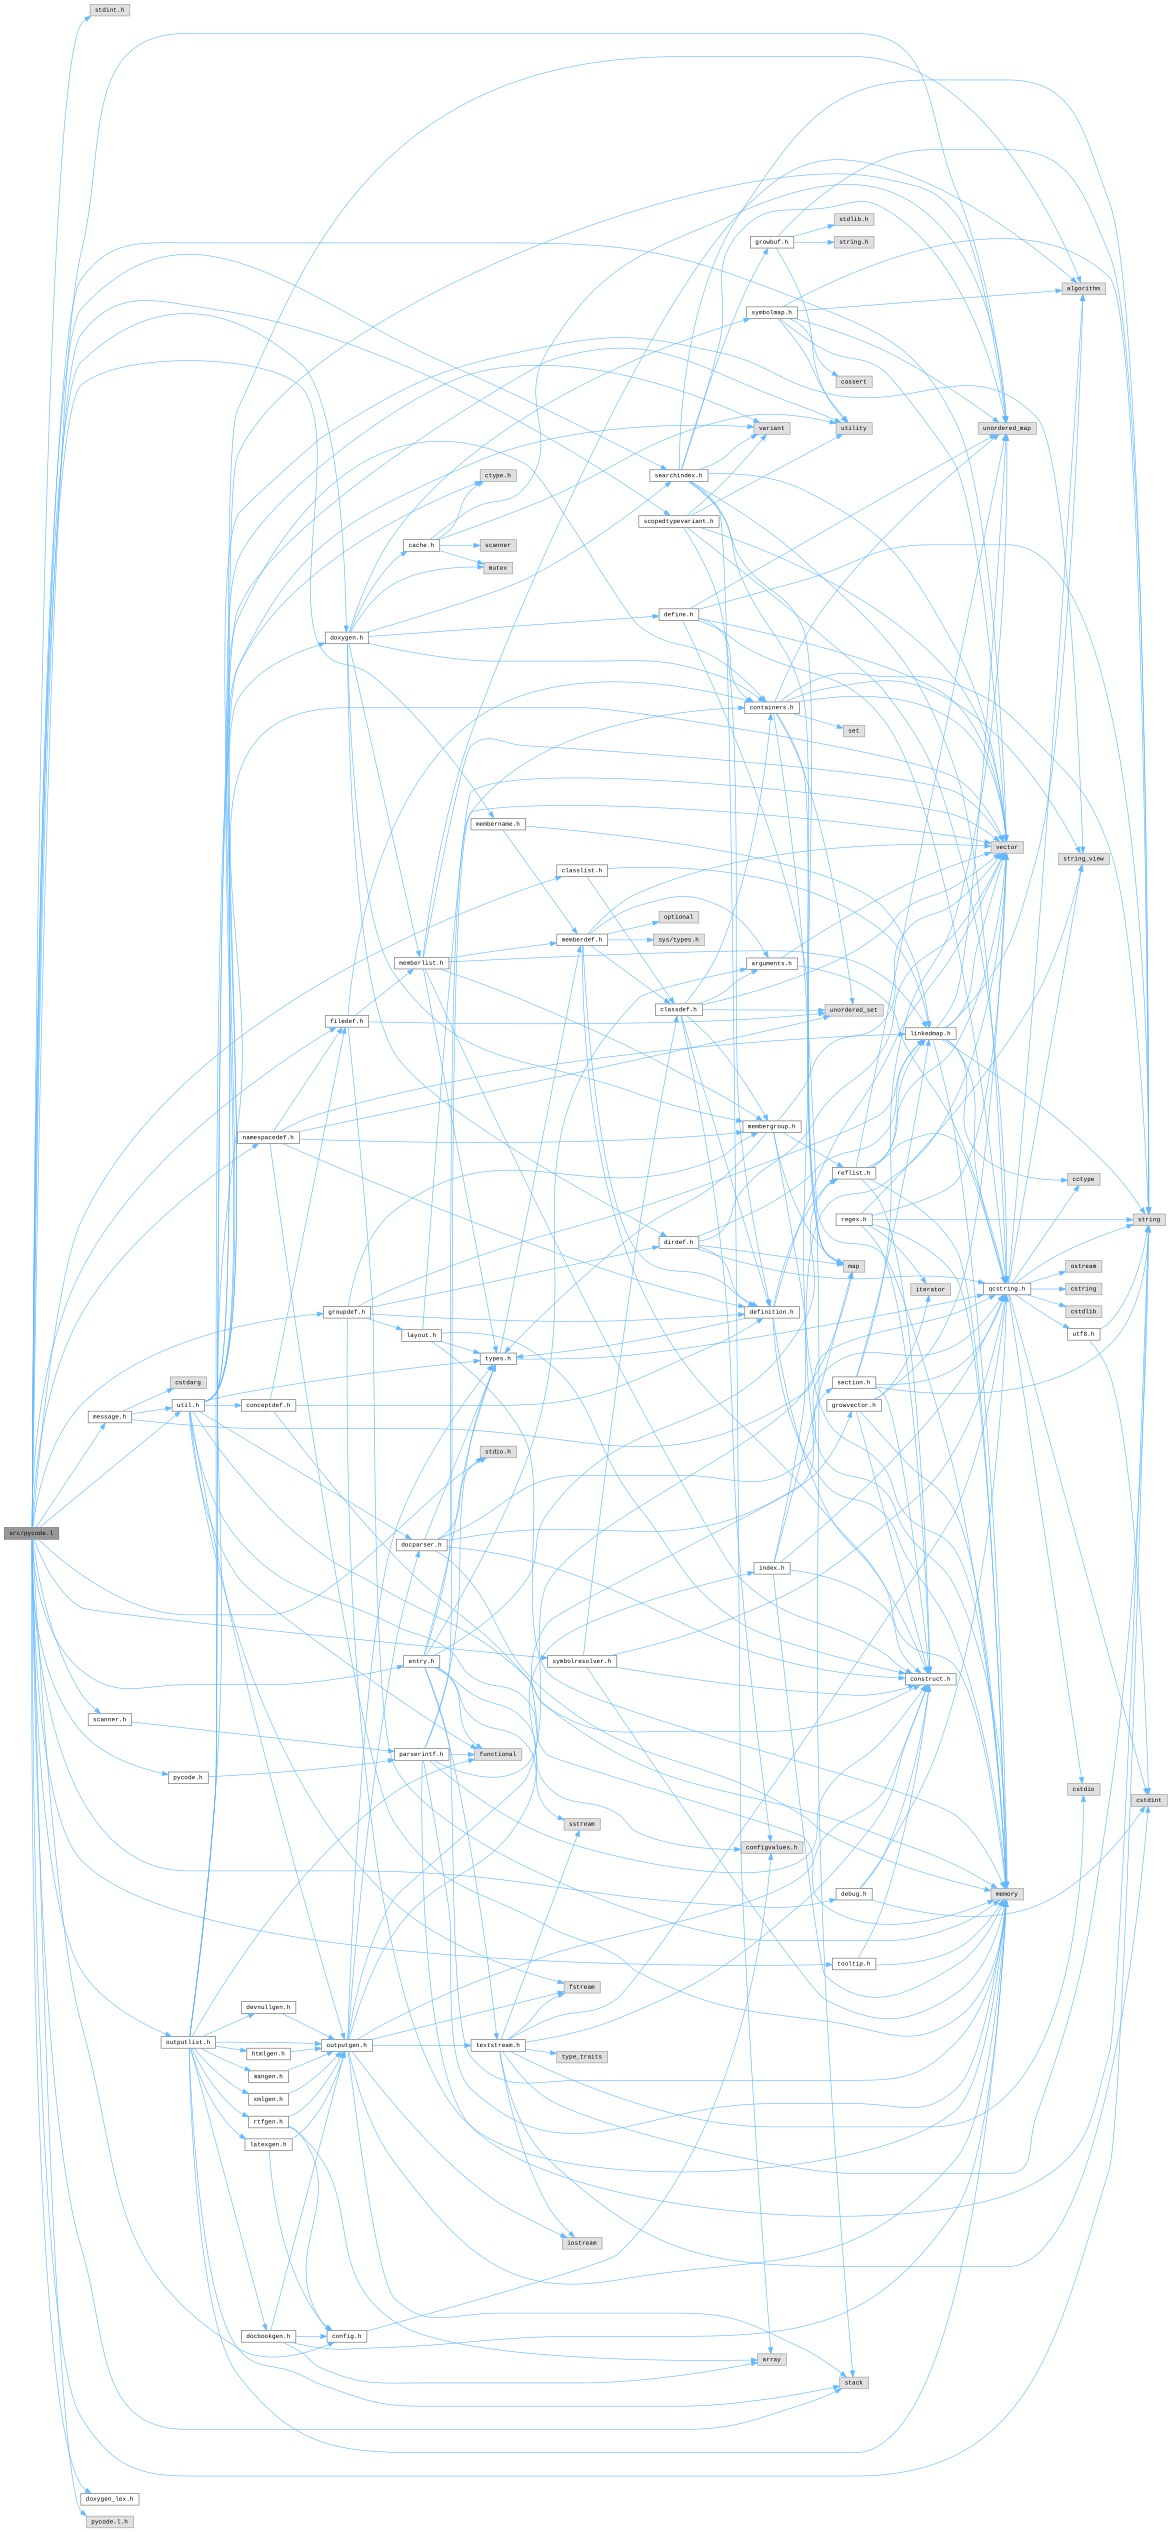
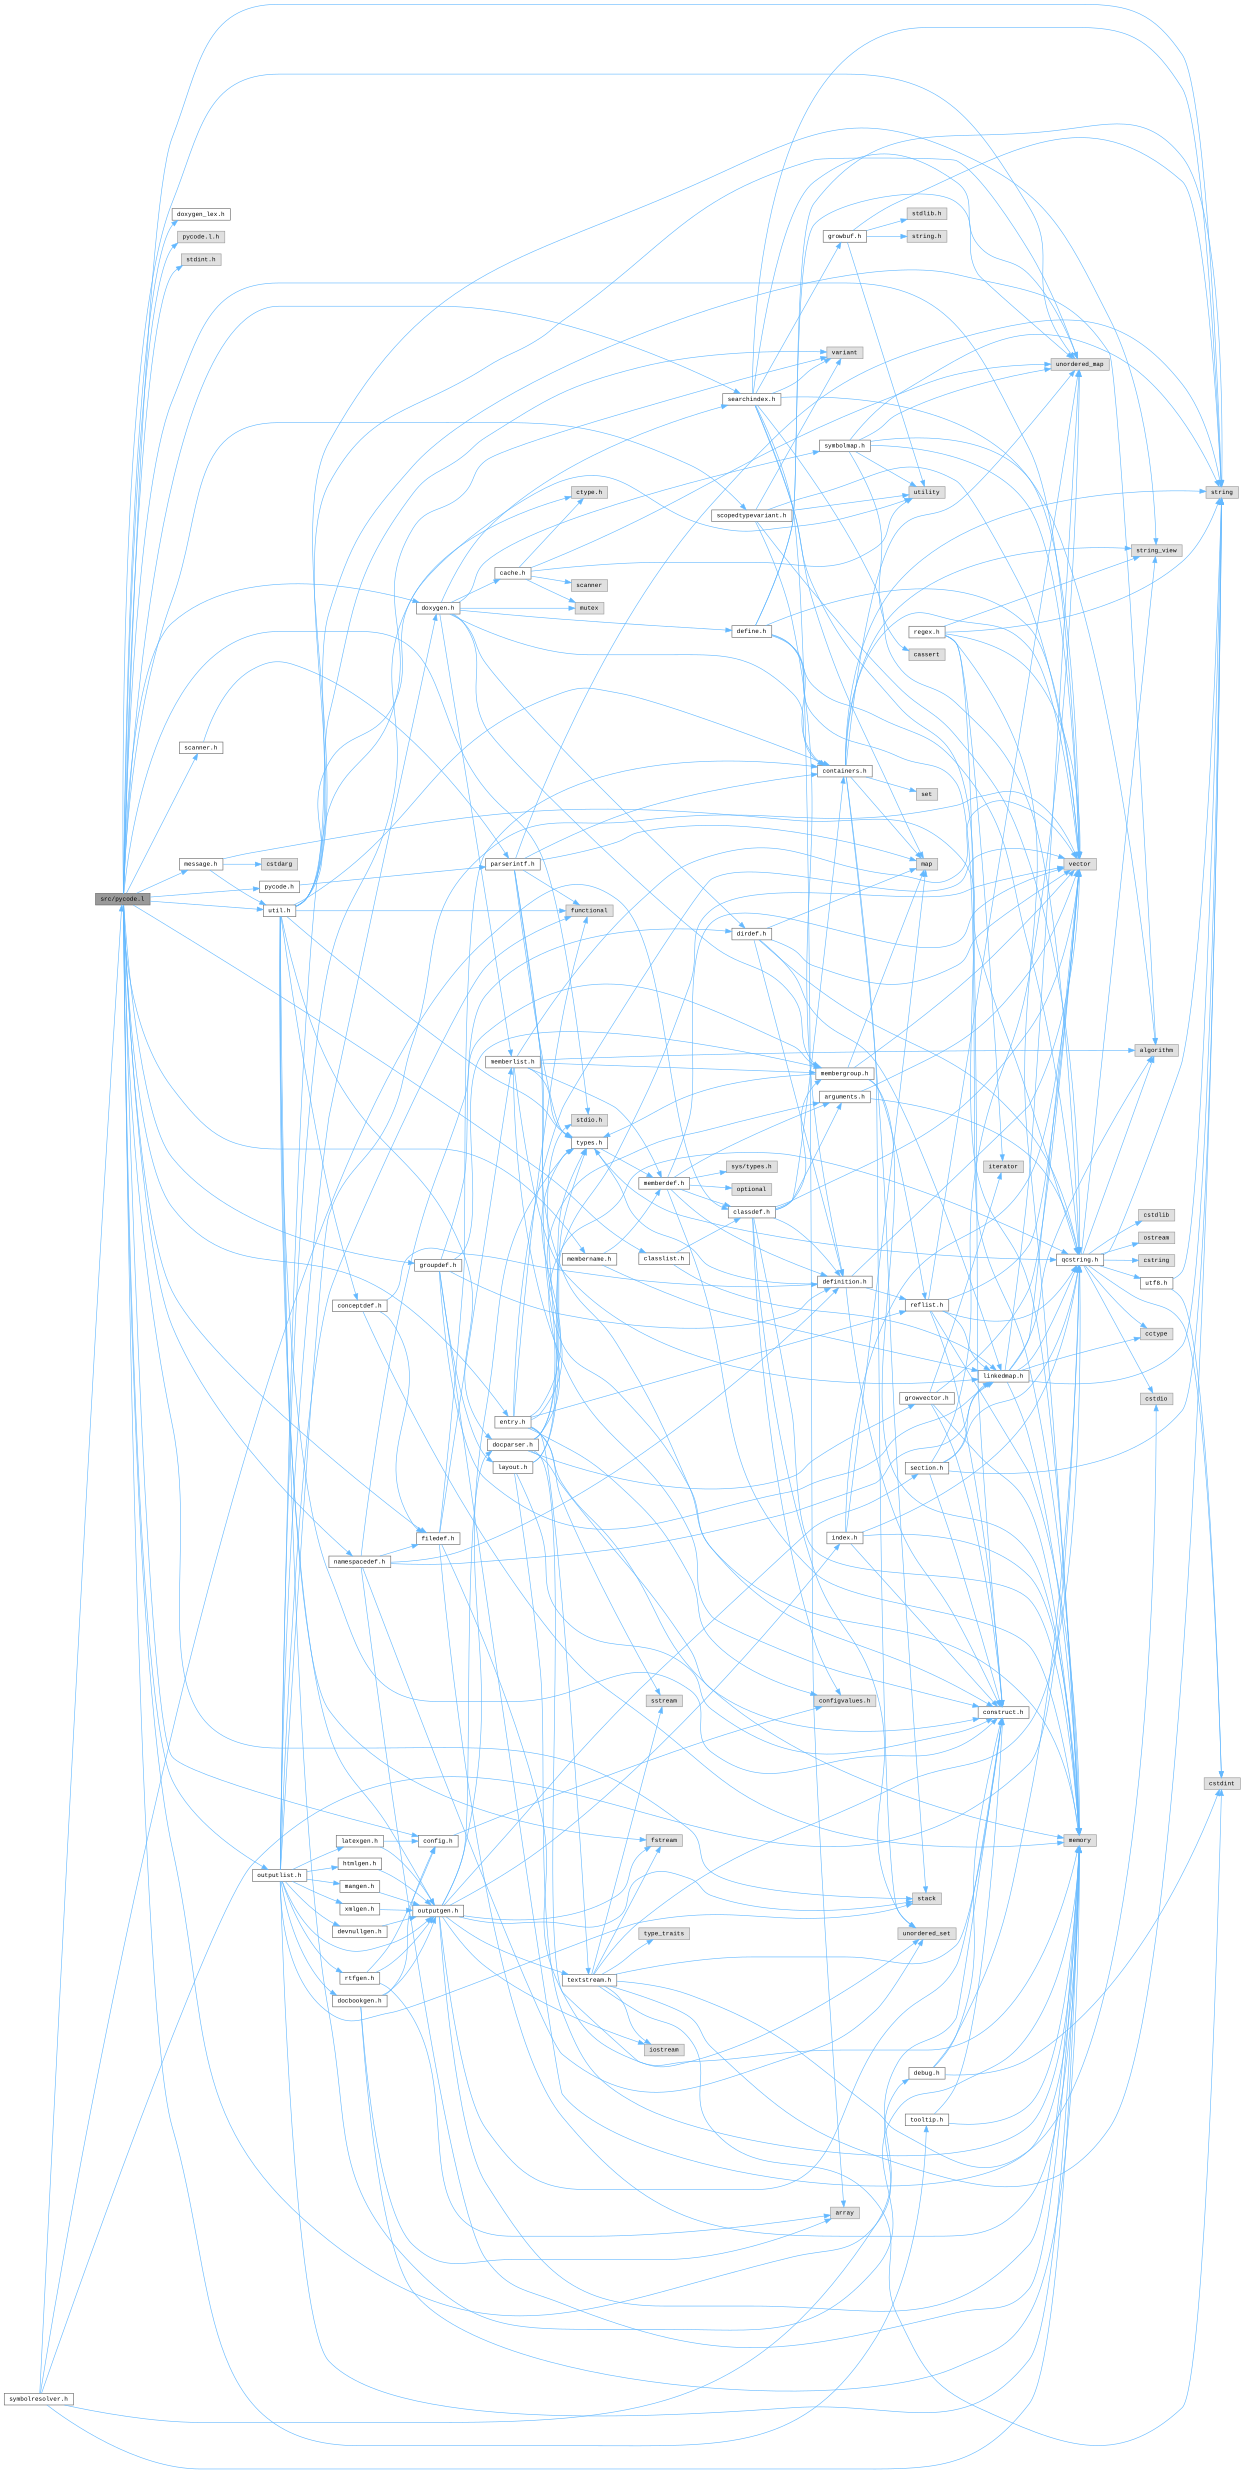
(912, 1565) -> (851, 1566)
(269, 1630) -> (78, 1652)
